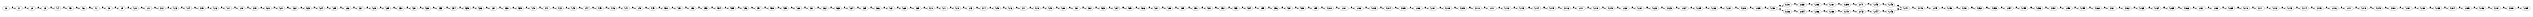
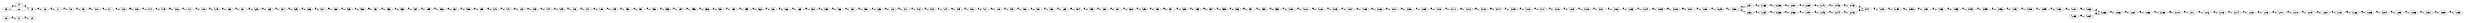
(38, 8) -> (20, 10)
(2134, 8) -> (2095, 11)
